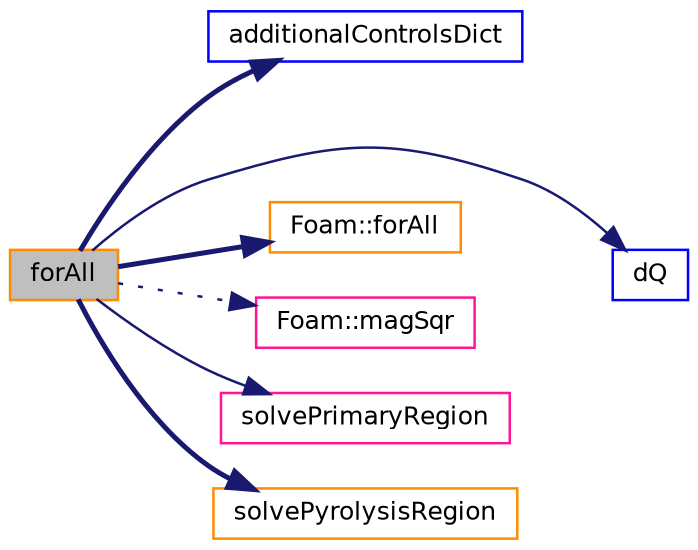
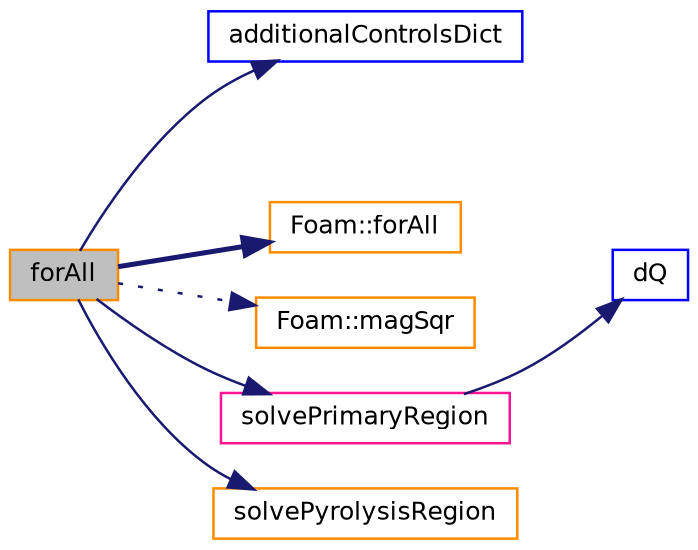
(154, 148) -> (154, 148)
(347, 149) -> (537, 362)
(365, 323) -> (365, 323)
(142, 400) -> (142, 400)
